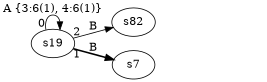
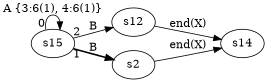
(134, 22) -> (134, 22)
(53, 43) -> (53, 43)
none -> (242, 43)
(134, 65) -> (134, 65)
